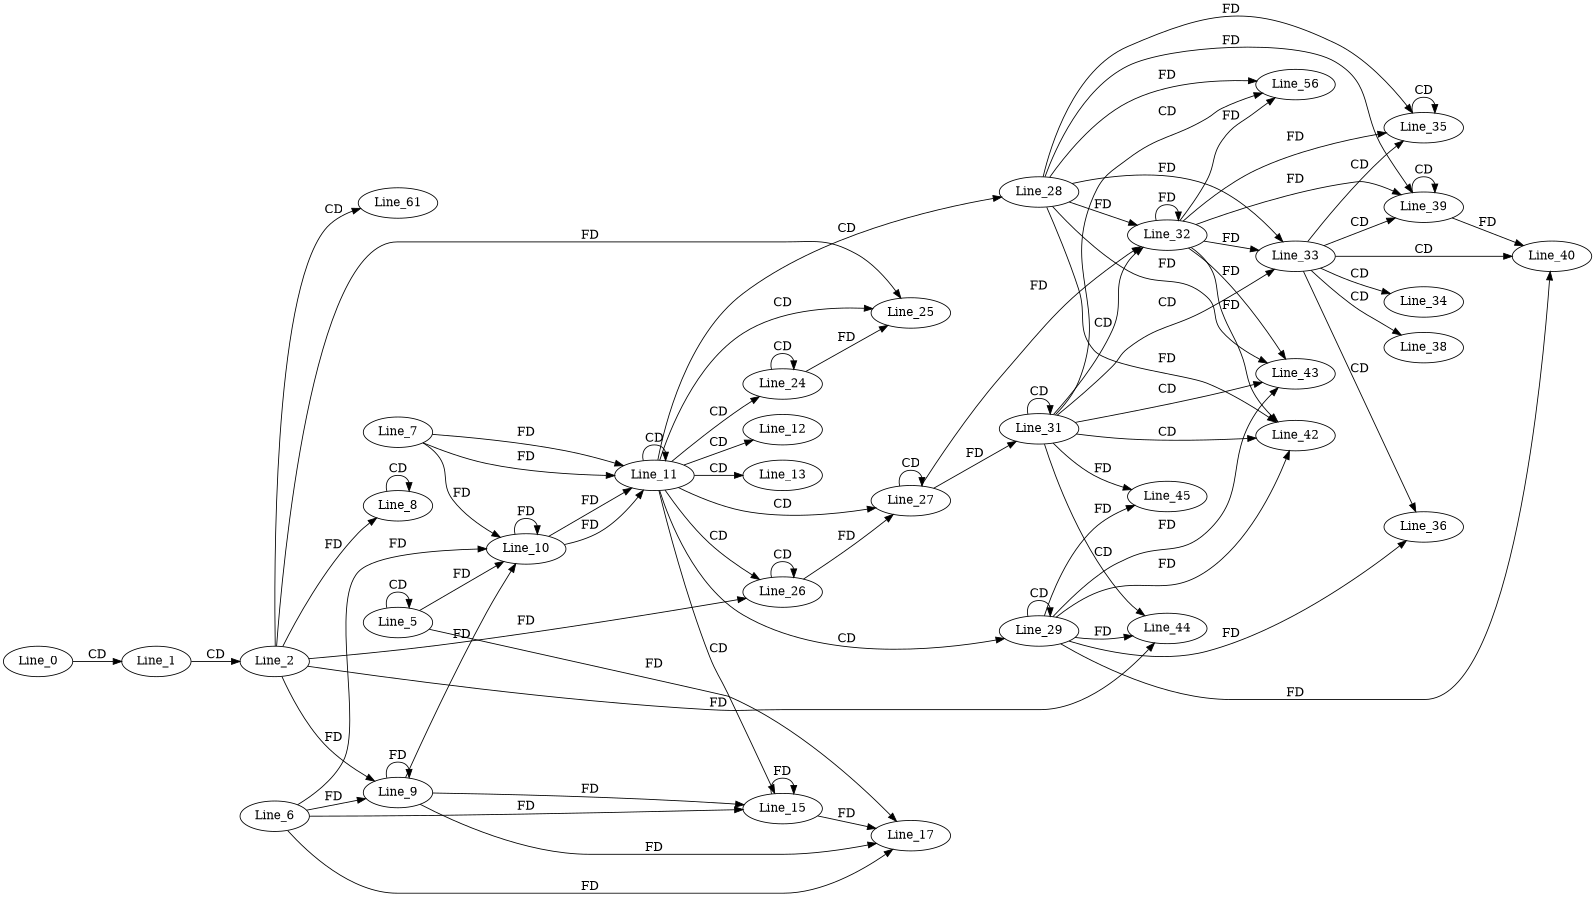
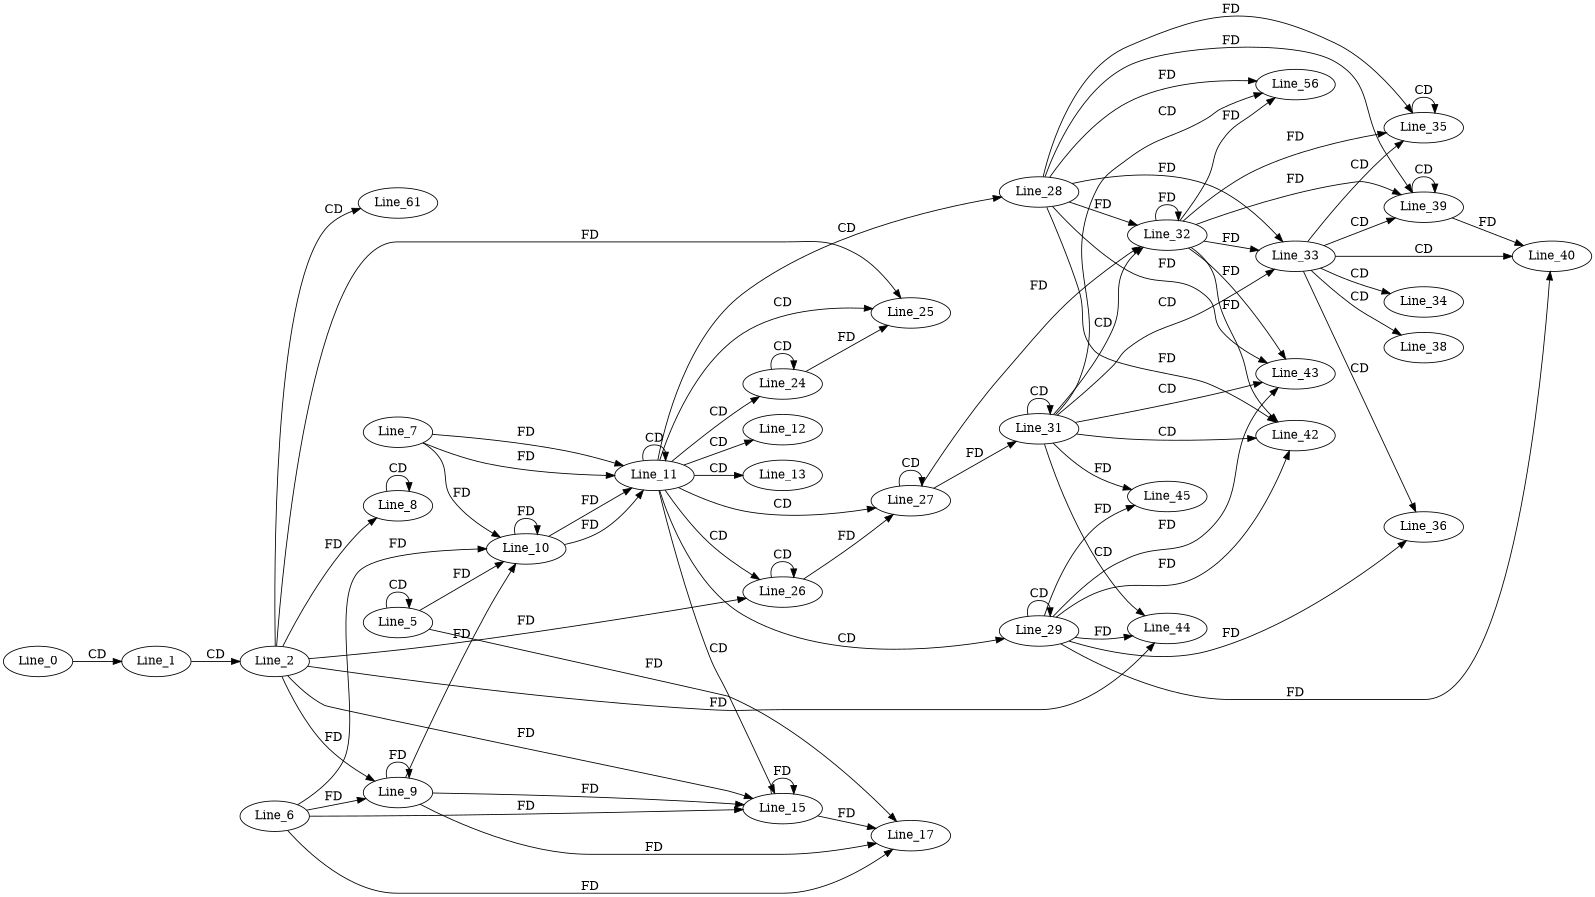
none -> (512, 746)
